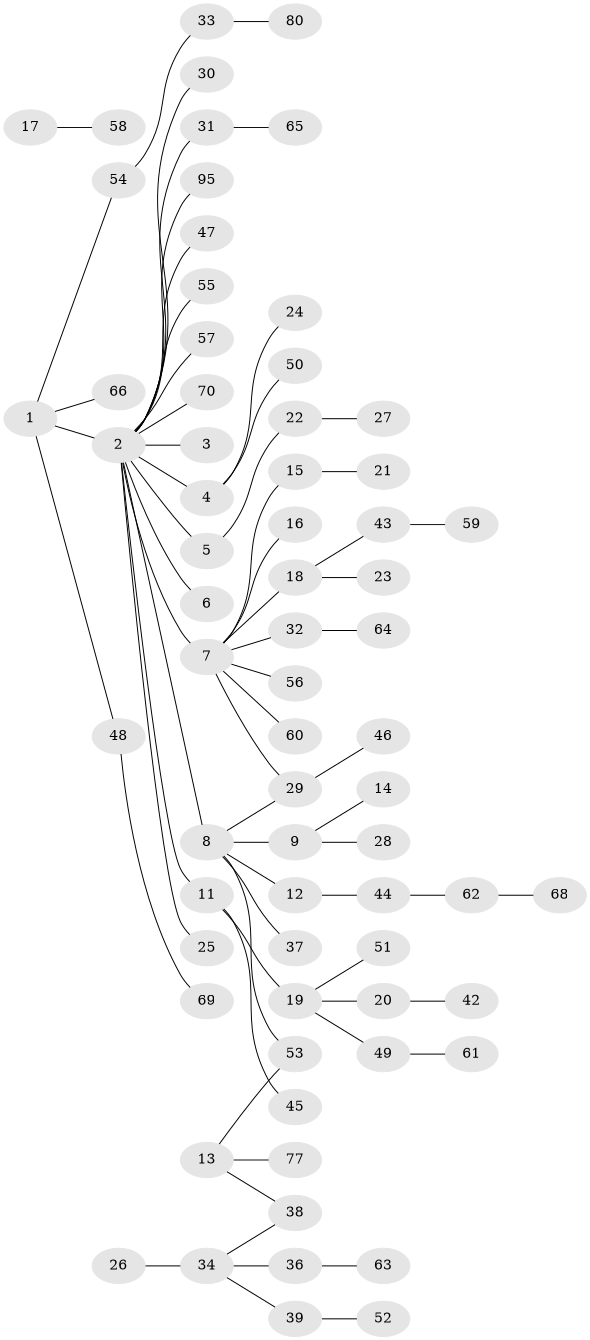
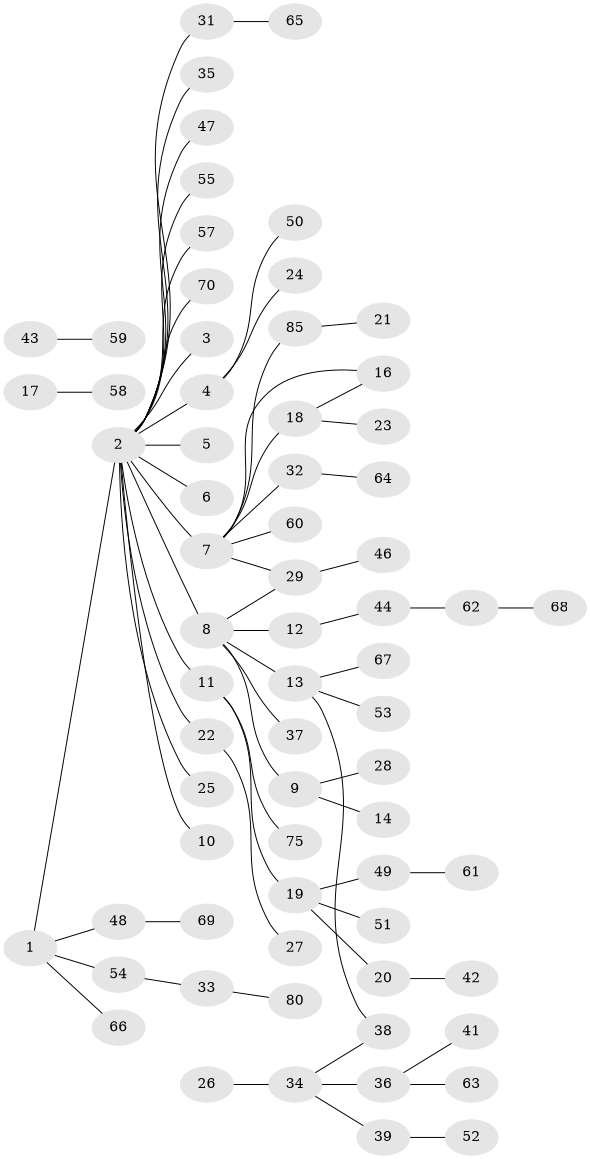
(207, 75) -> (207, 842)
(207, 180) -> (207, 75)
(295, 472) -> (295, 328)
(251, 485) -> (143, 611)
(339, 551) -> (339, 396)
(295, 683) -> none
(251, 933) -> (251, 657)
none -> (472, 1032)
(295, 1107) -> (295, 842)
(295, 1160) -> (383, 661)
